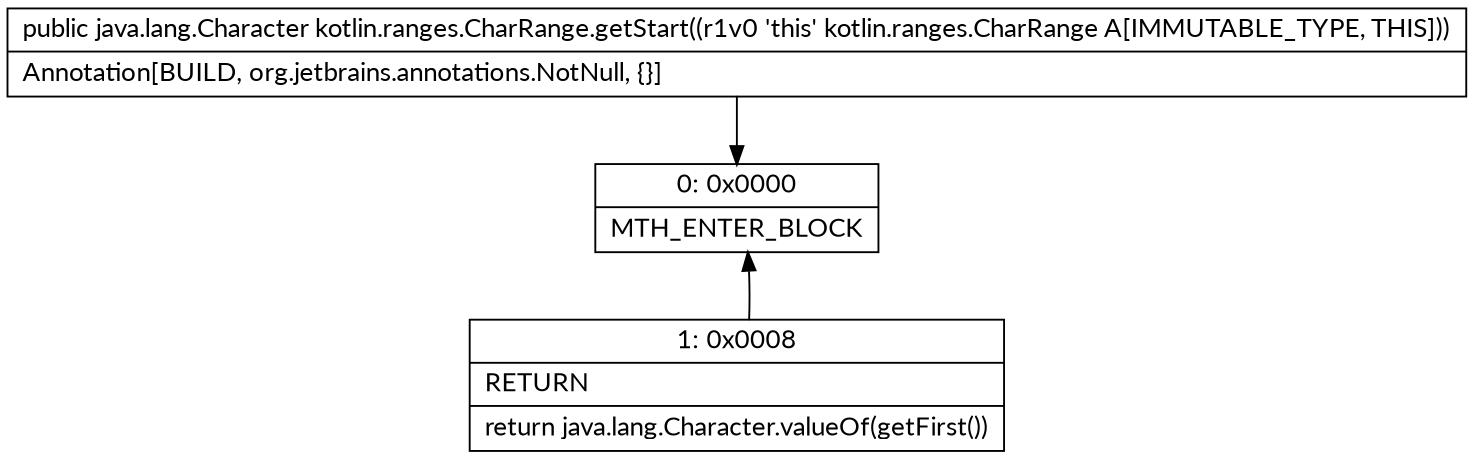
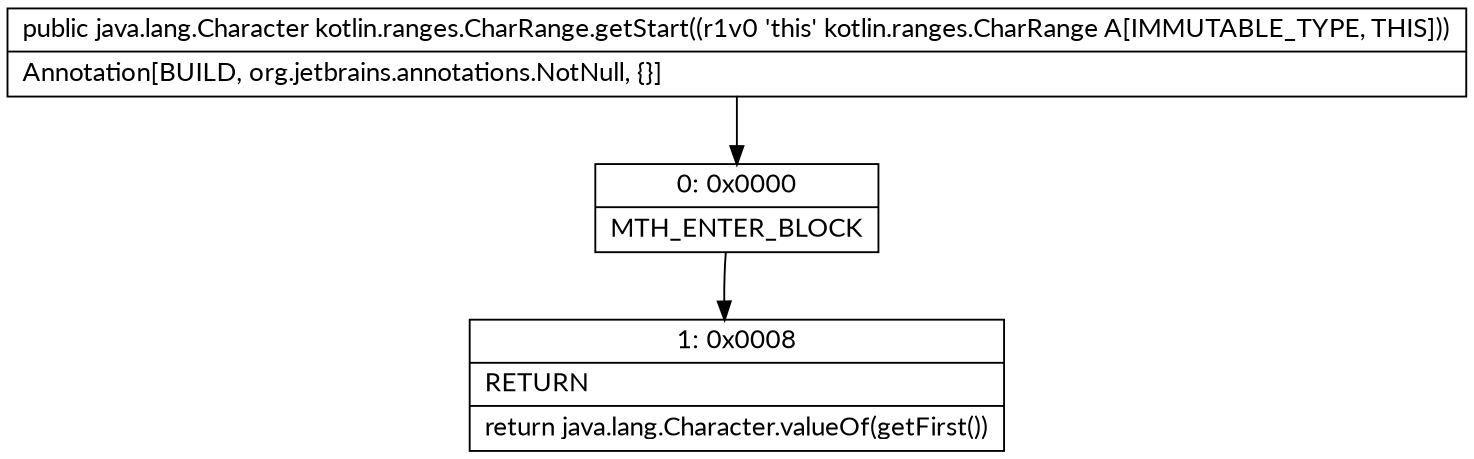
(750, 296) -> (725, 277)
